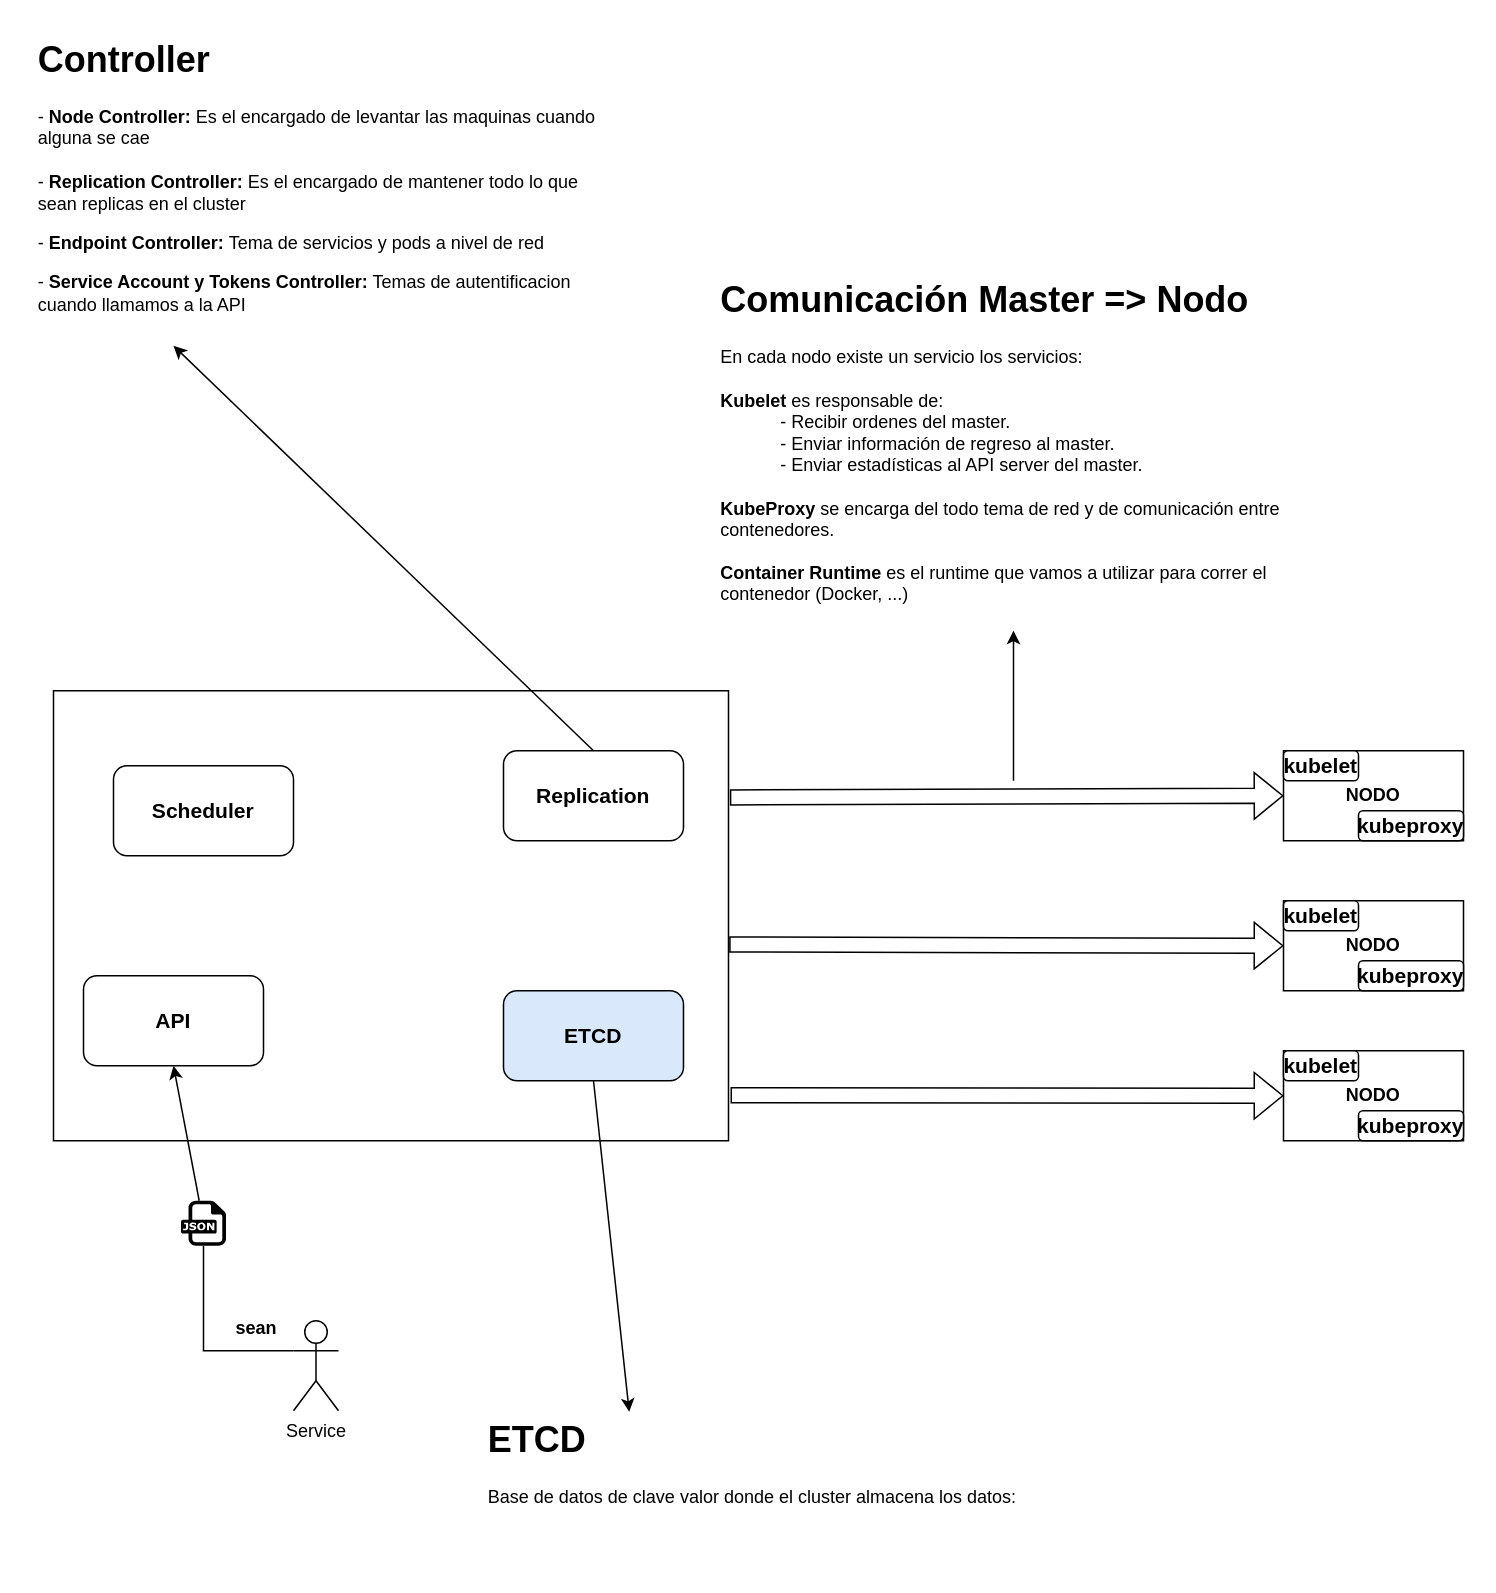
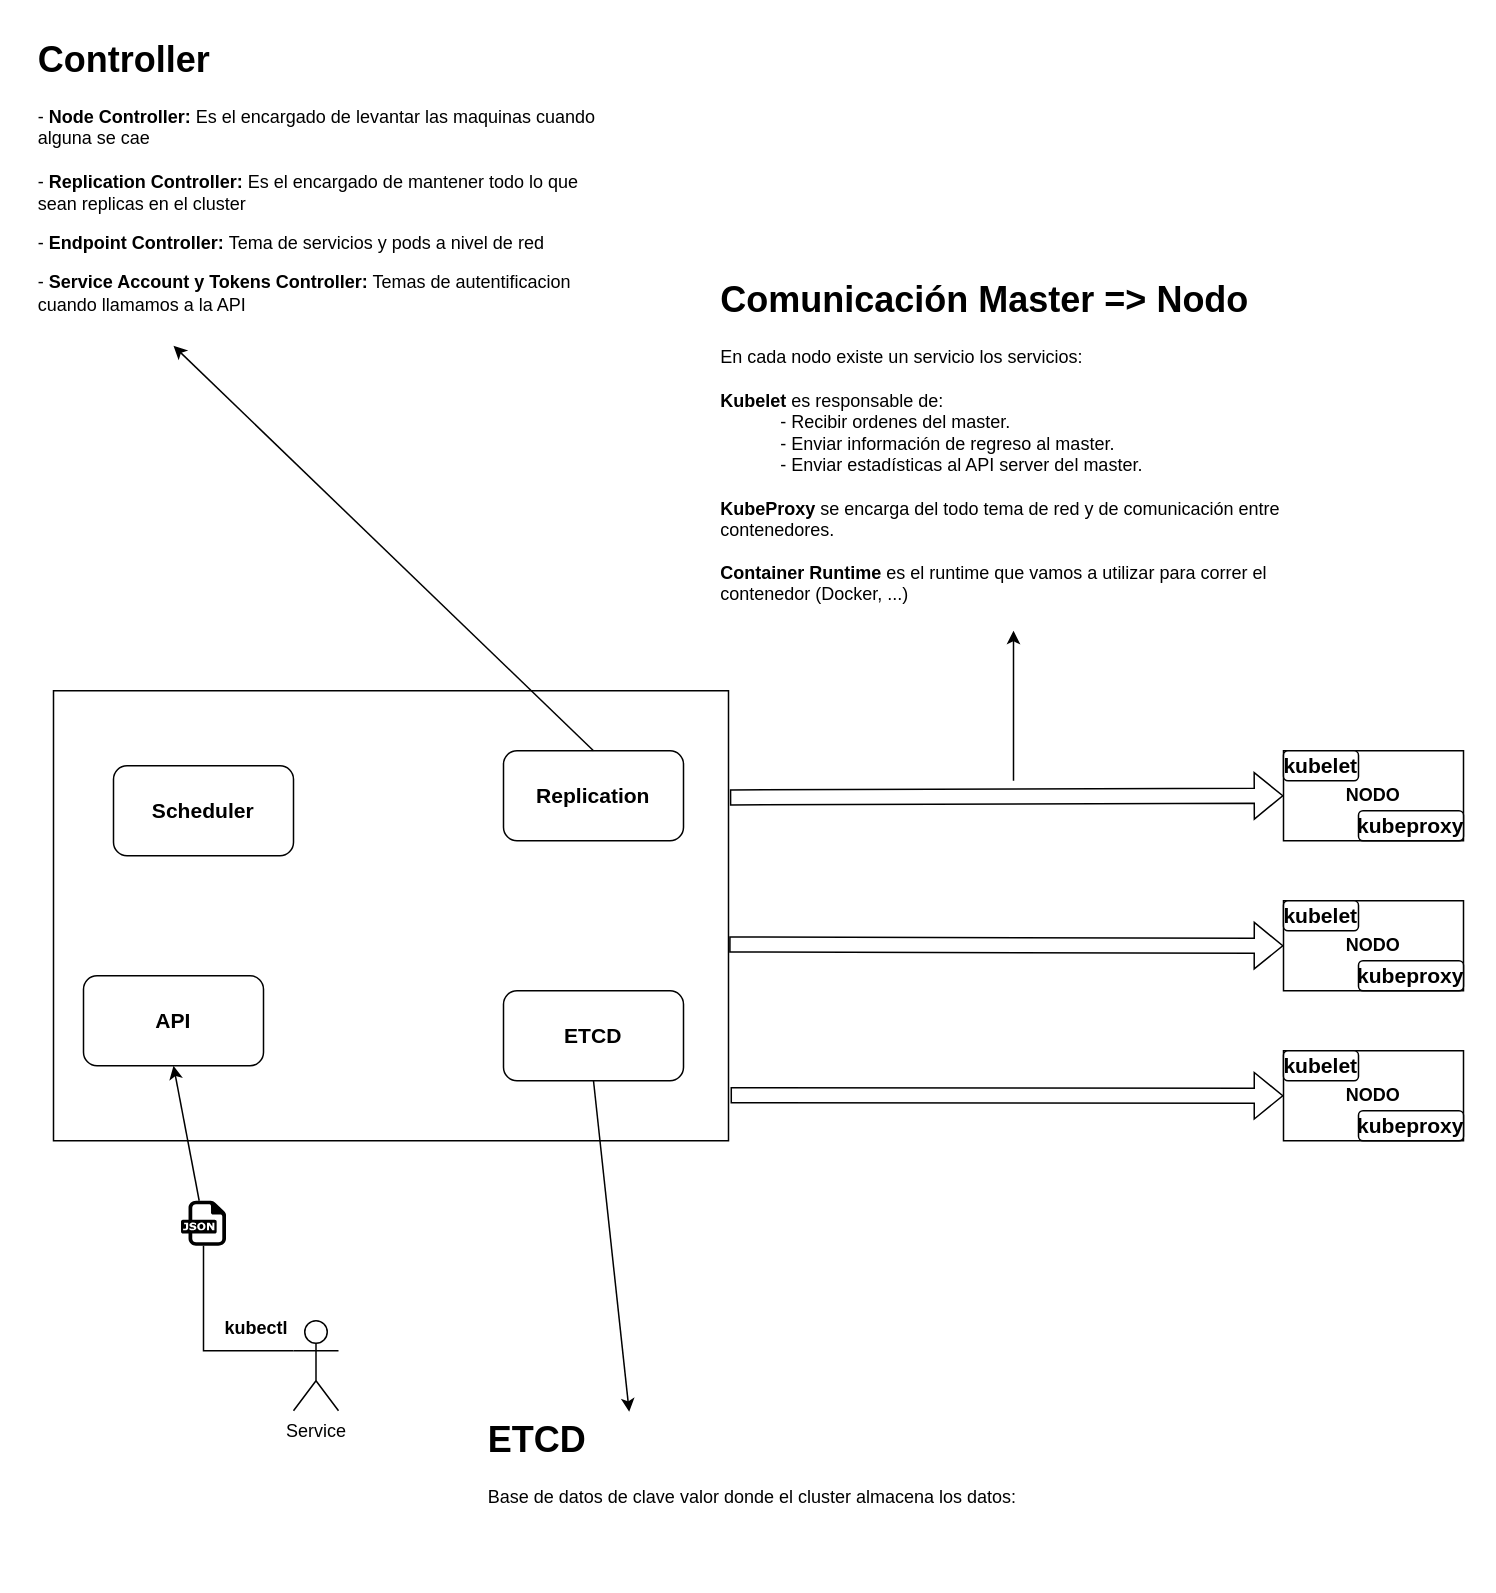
(593, 1036) -> (593, 1036)
(257, 1328) -> (257, 1328)
